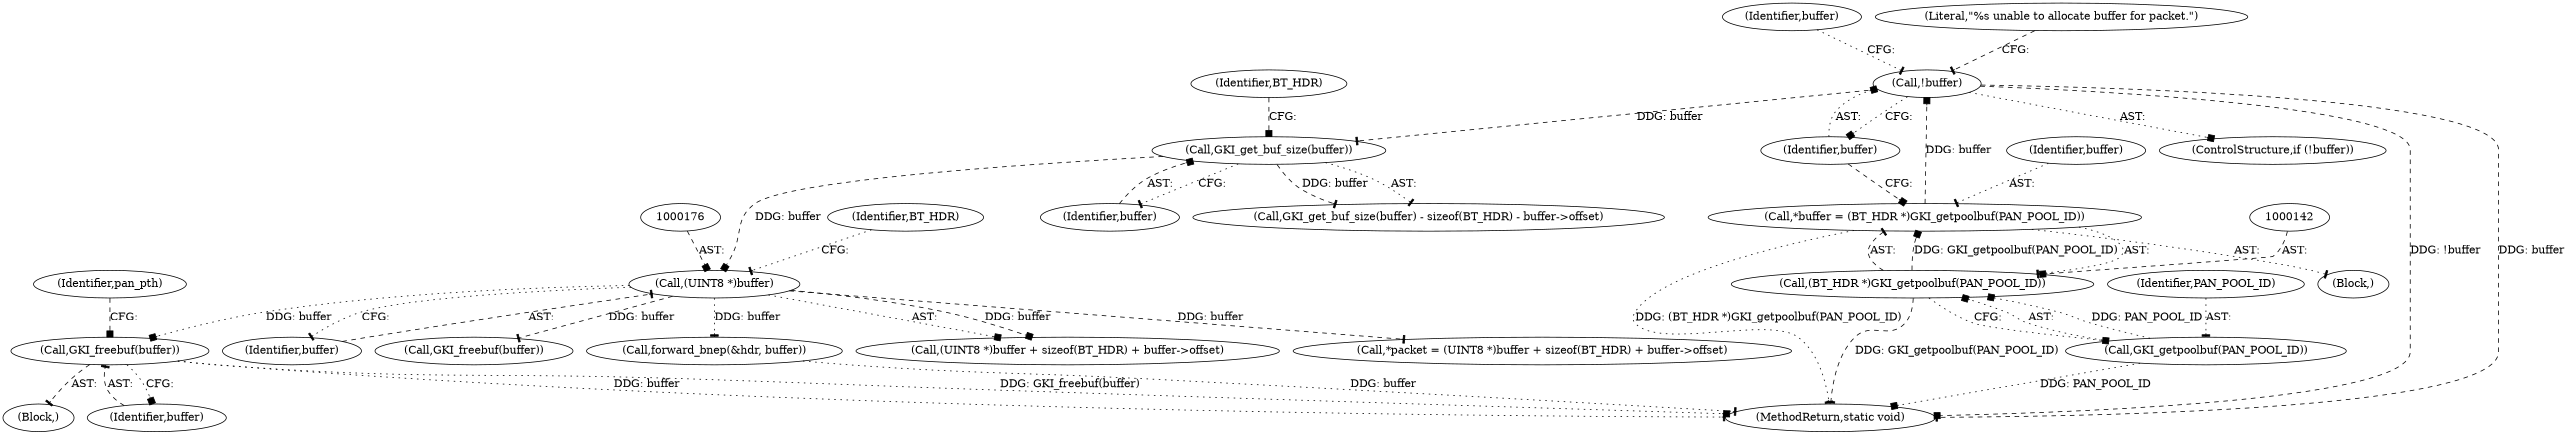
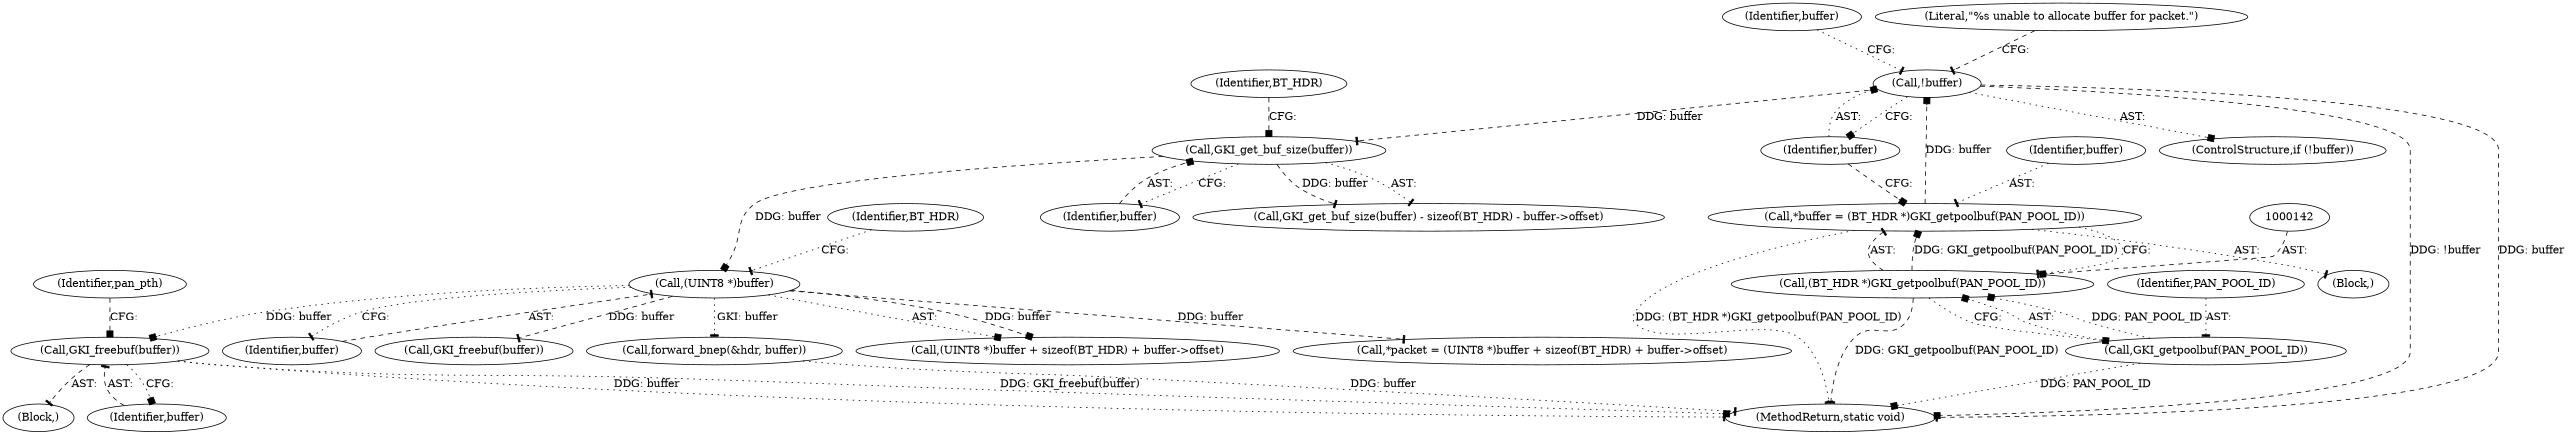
(681, 217) -> none
(2139, 251) -> (2139, 251)
(747, 318) -> (747, 318)
